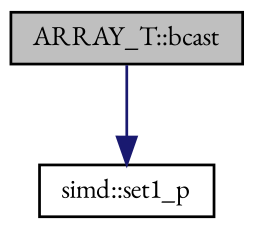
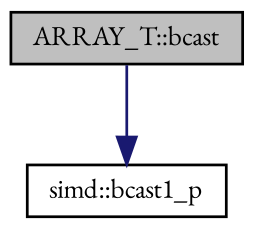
(127, 191) -> (127, 191)
